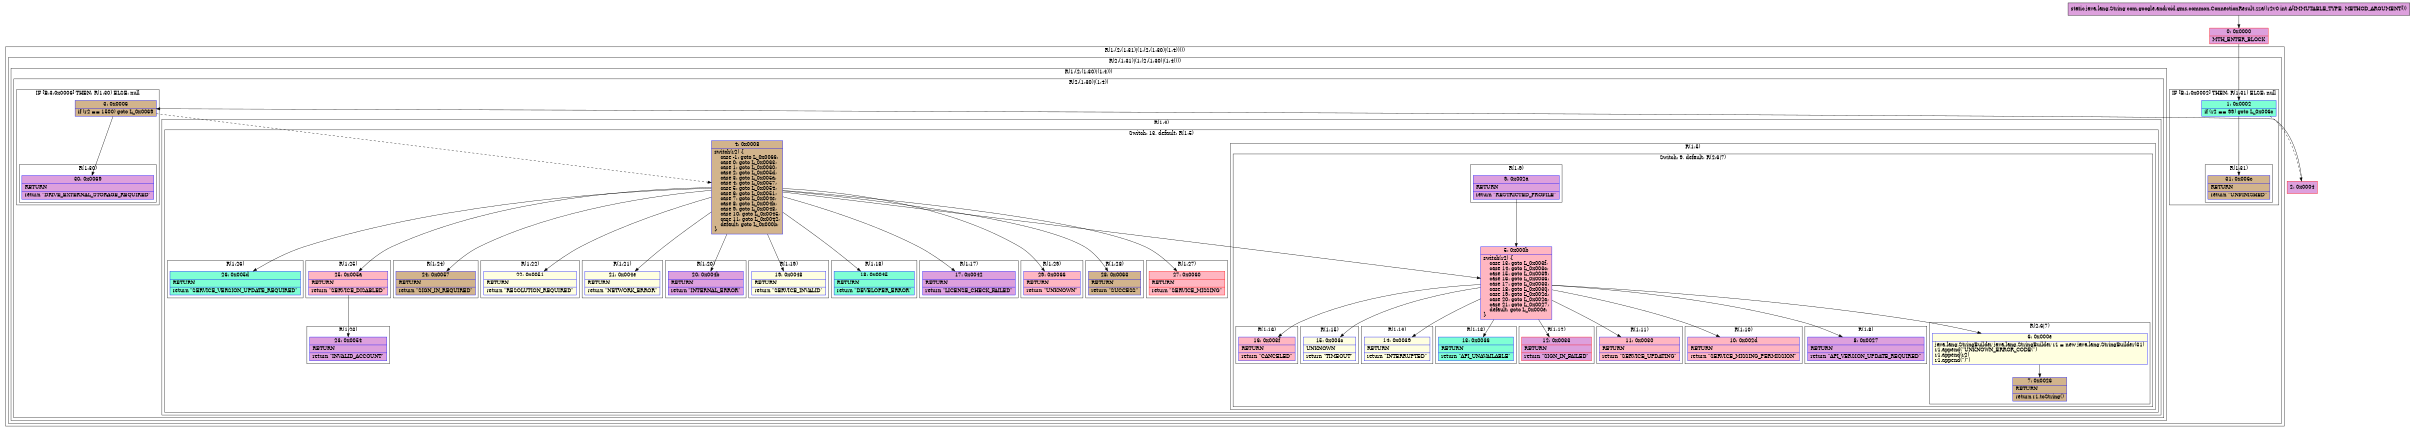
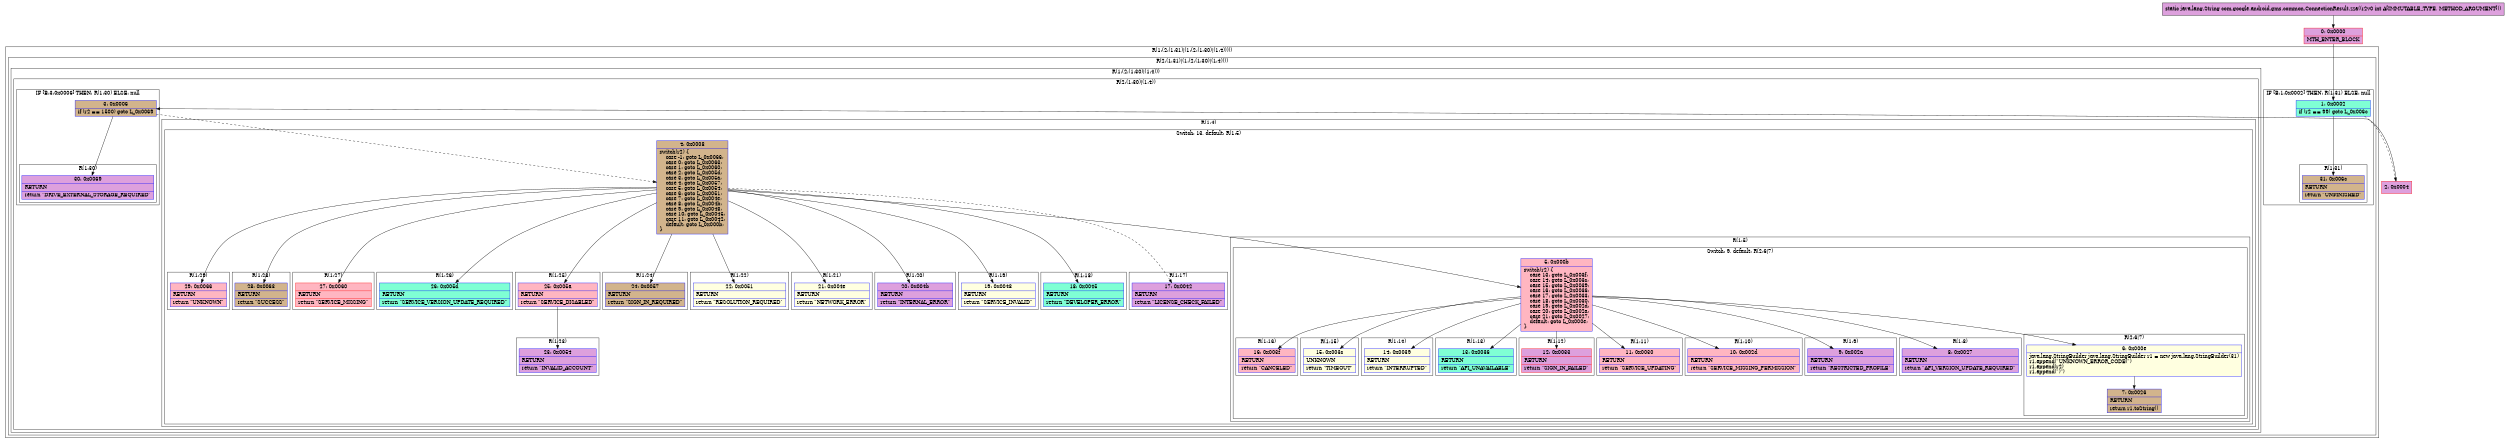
(1516, 221) -> (1714, 312)
(871, 226) -> (960, 203)
